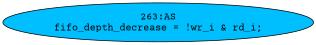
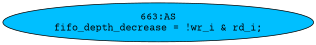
(158, 22) -> (158, 22)
